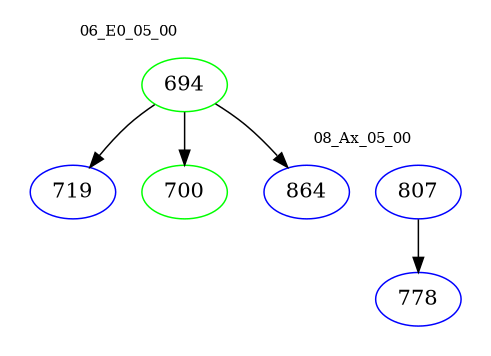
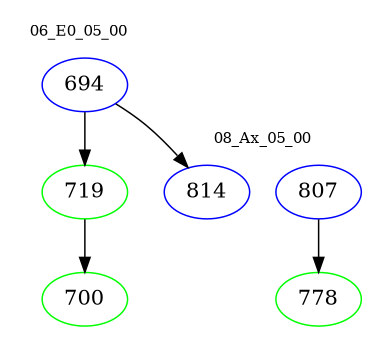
(185, 85) -> (85, 85)
(185, 131) -> (85, 238)
(73, 192) -> (85, 192)
(307, 192) -> (207, 192)
(418, 299) -> (319, 299)
